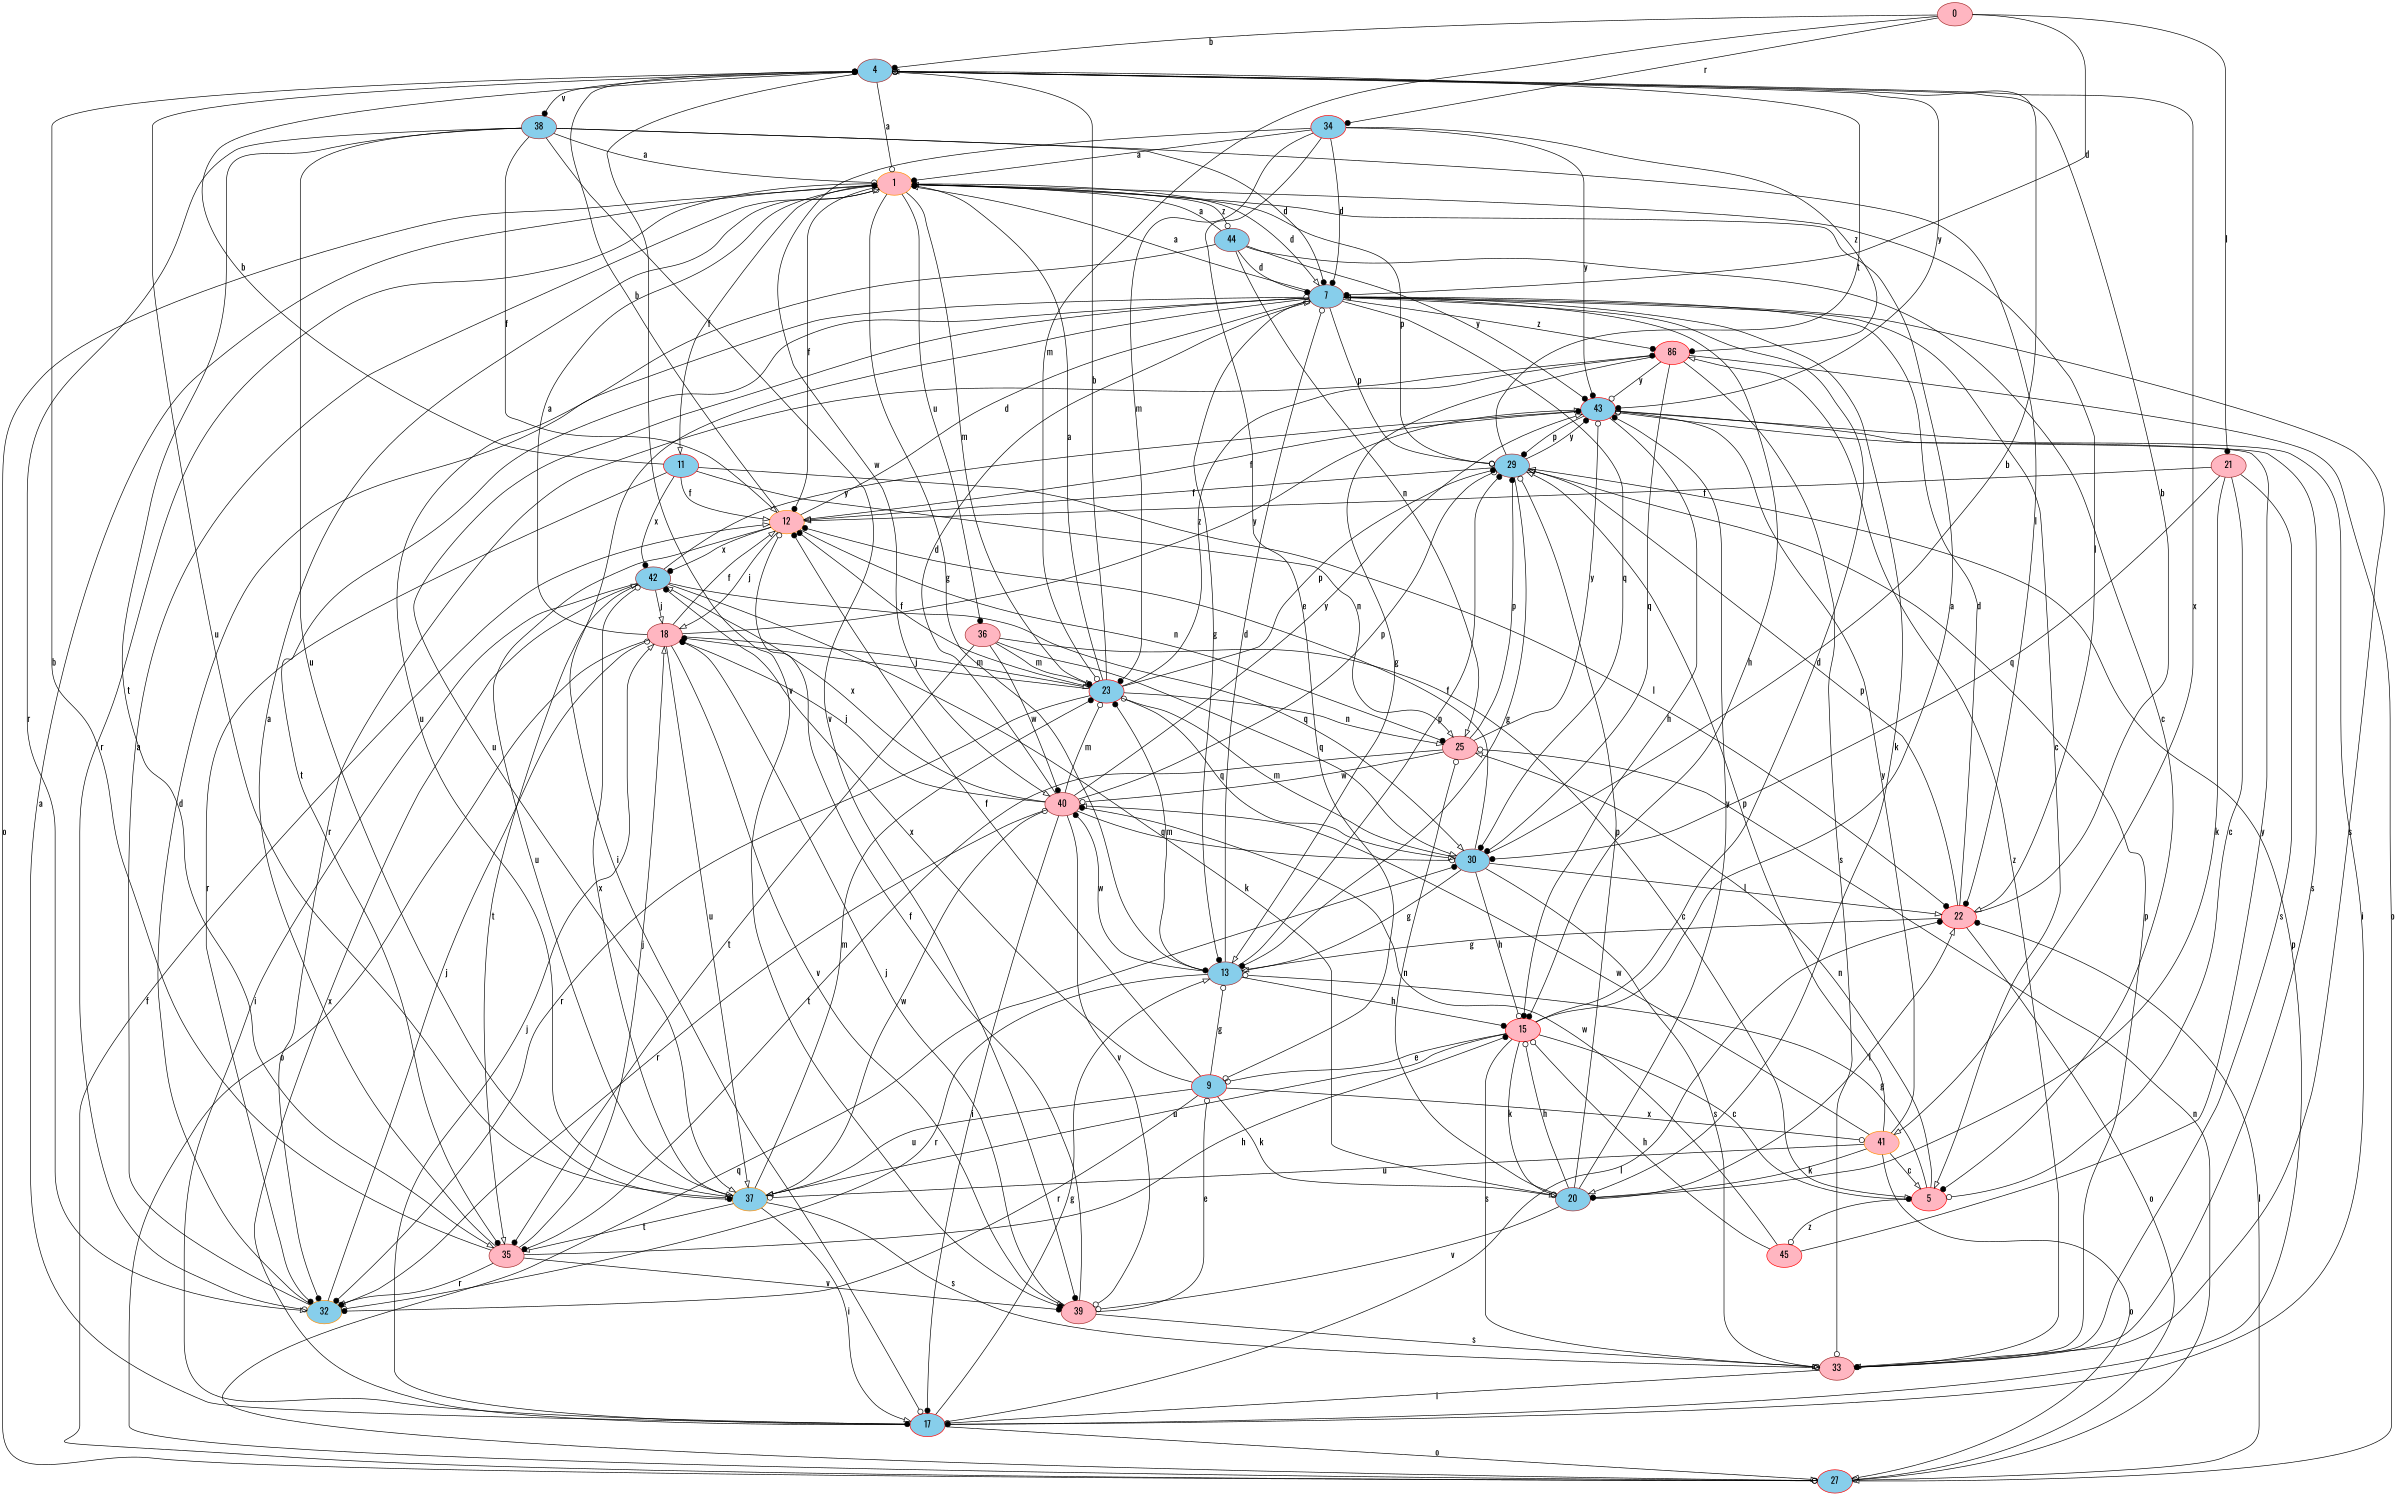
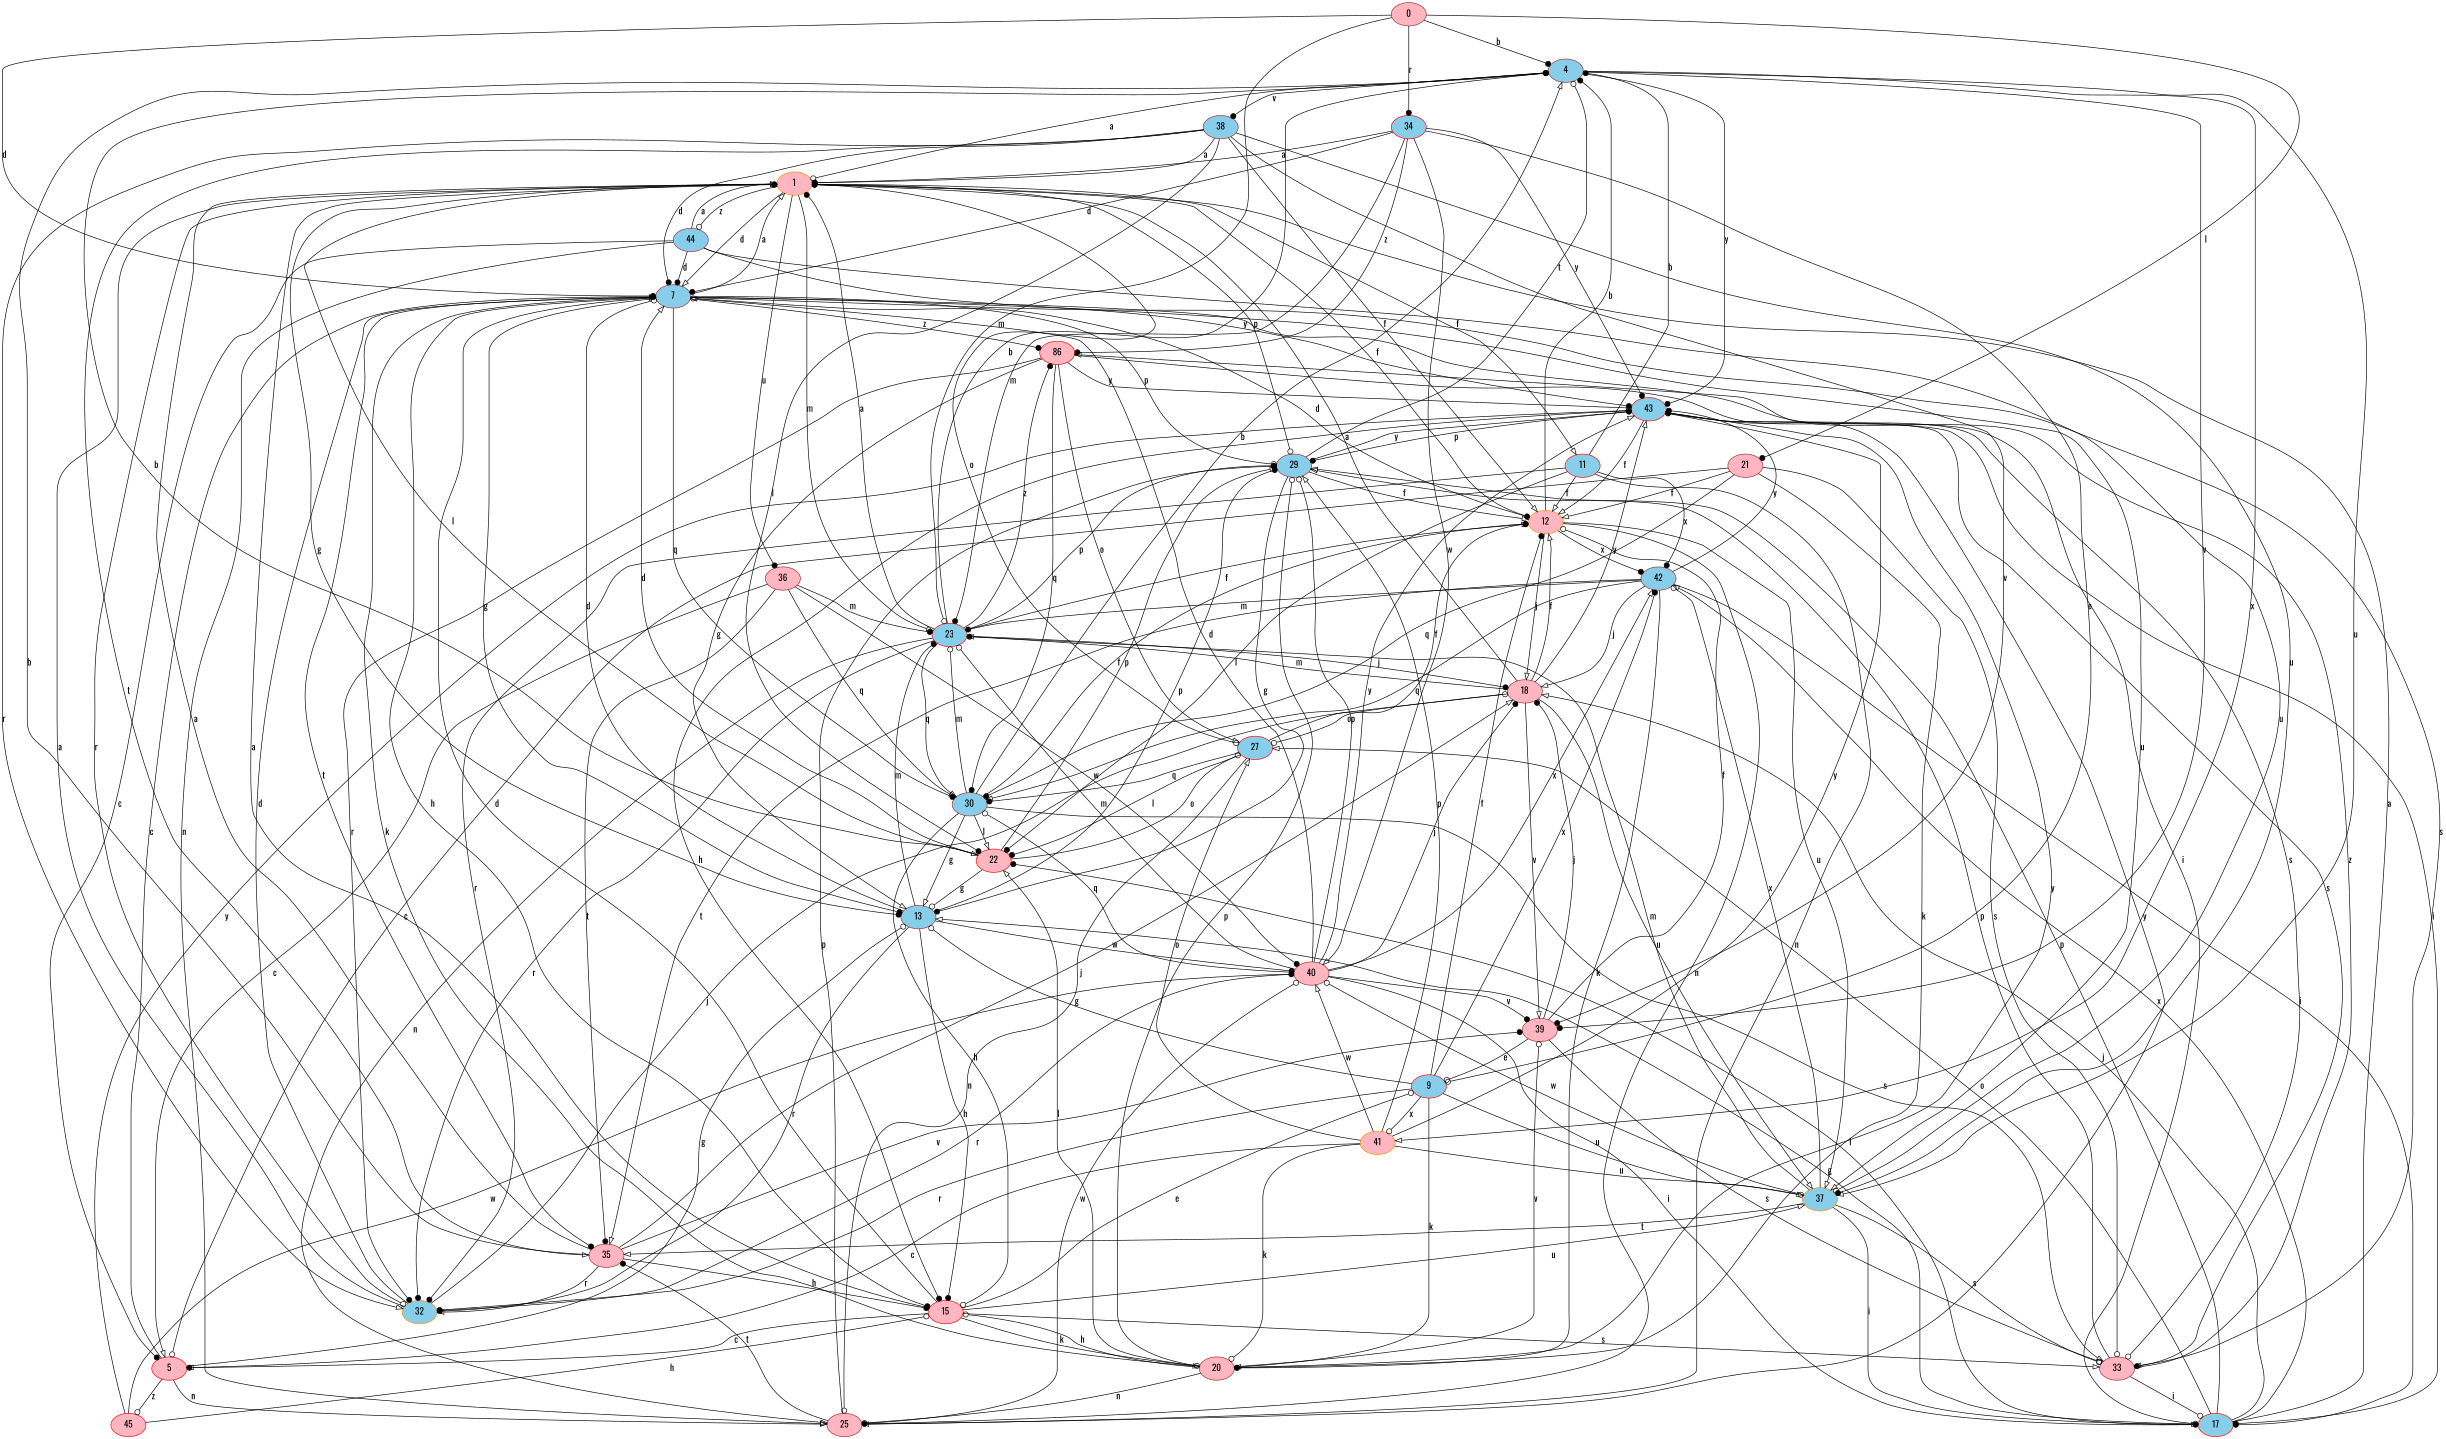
(2022, 469) -> (171, 663)
none -> (1322, 597)
(1118, 1063) -> (1419, 988)
(1573, 1199) -> (1217, 1369)
